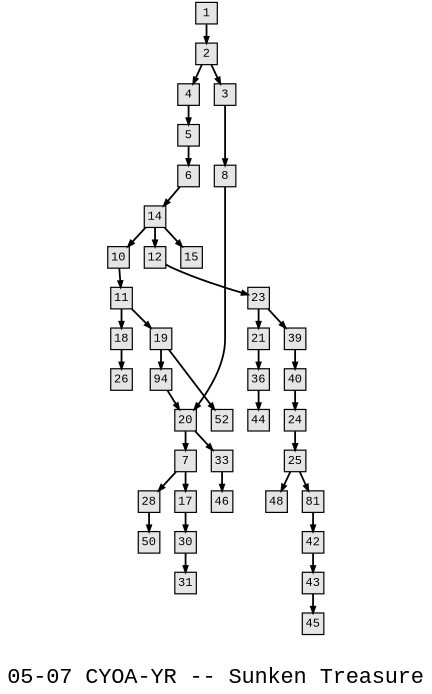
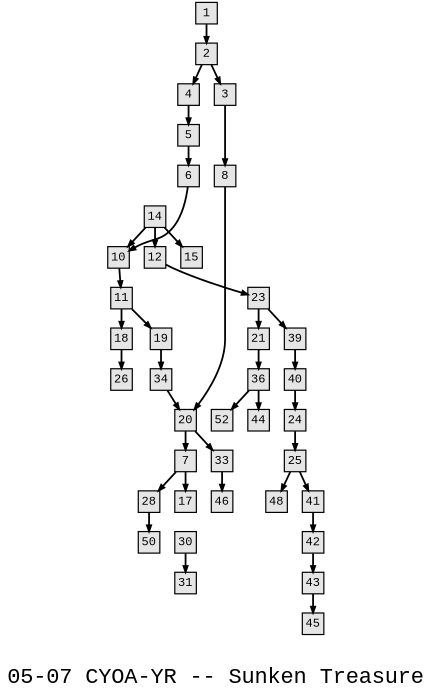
(174, 194) -> (173, 228)
(190, 377) -> (242, 398)
(161, 380) -> (161, 380)
(313, 502) -> (313, 502)
(186, 519) -> none
